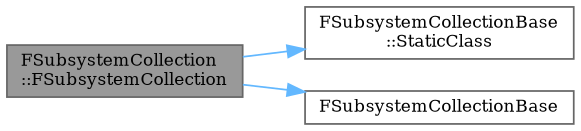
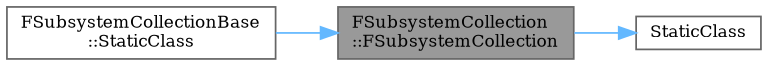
(265, 54) -> (298, 33)
(439, 107) -> (699, 33)
